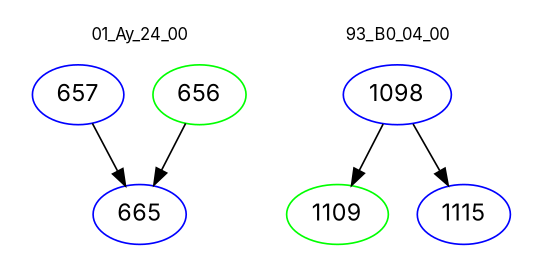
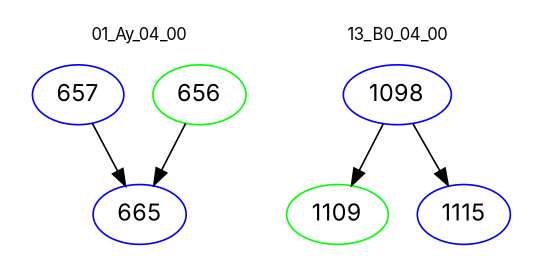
(140, 36) -> (140, 36)
(398, 36) -> (398, 36)
